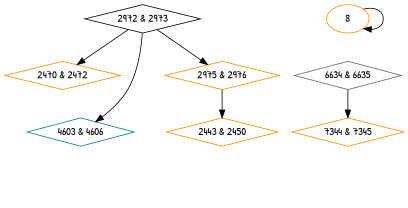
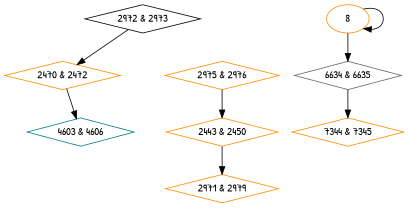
none -> (348, 43)
(179, 45) -> none
(132, 80) -> (70, 100)
none -> (222, 189)
